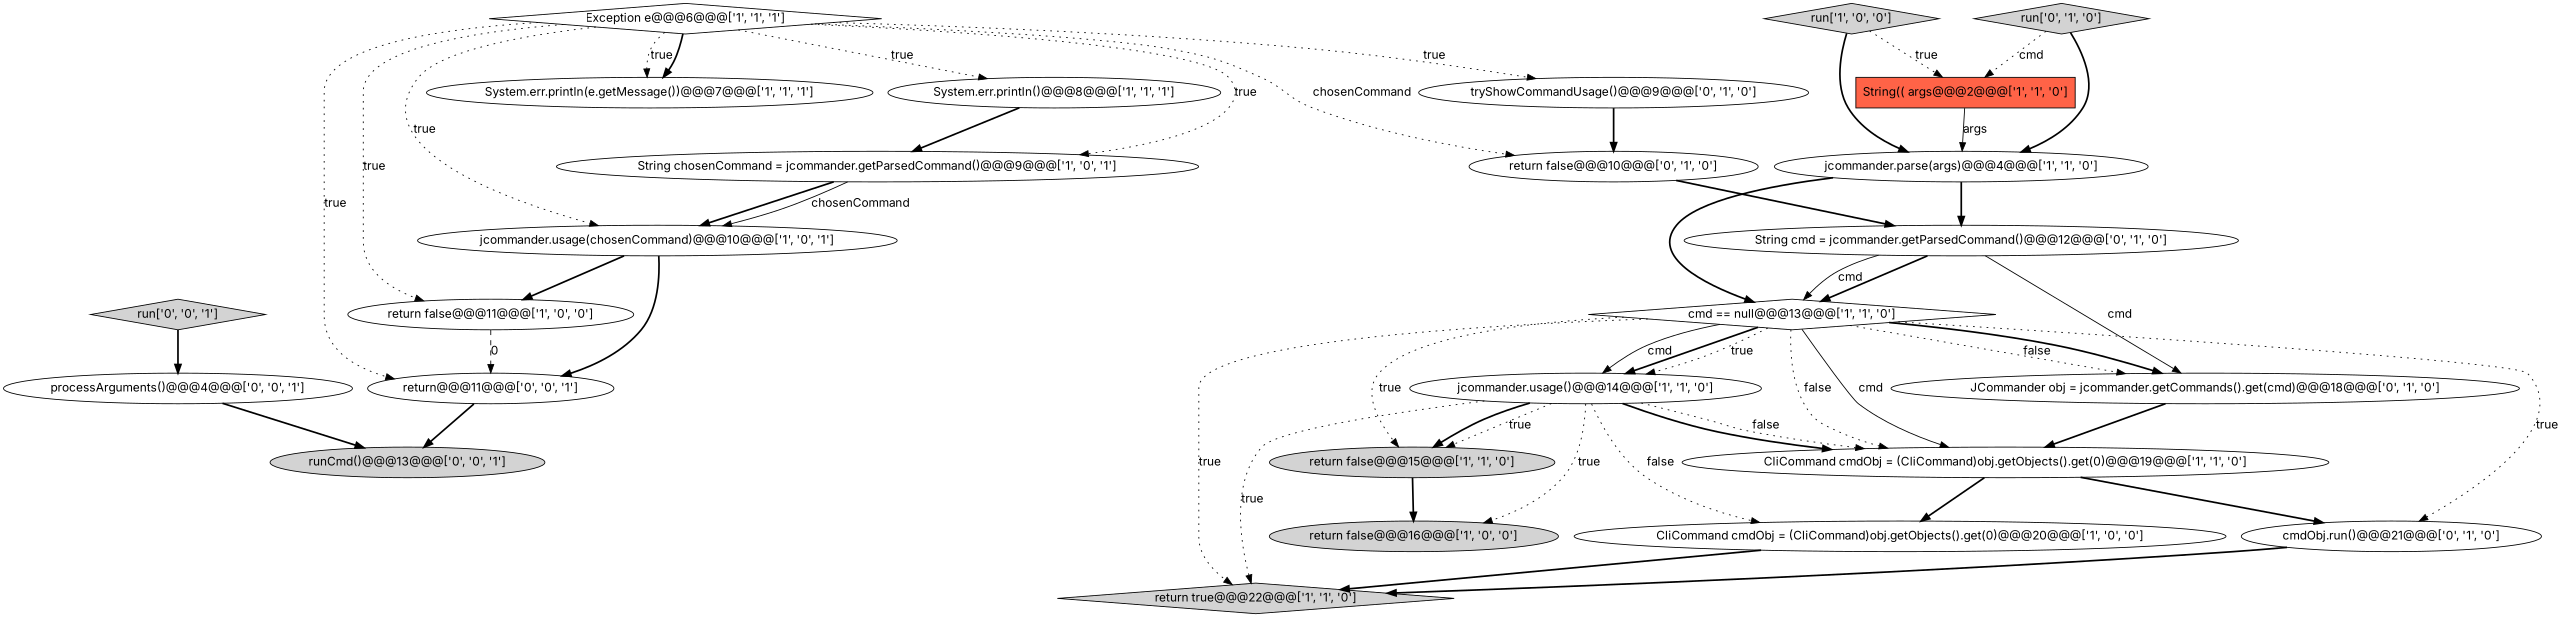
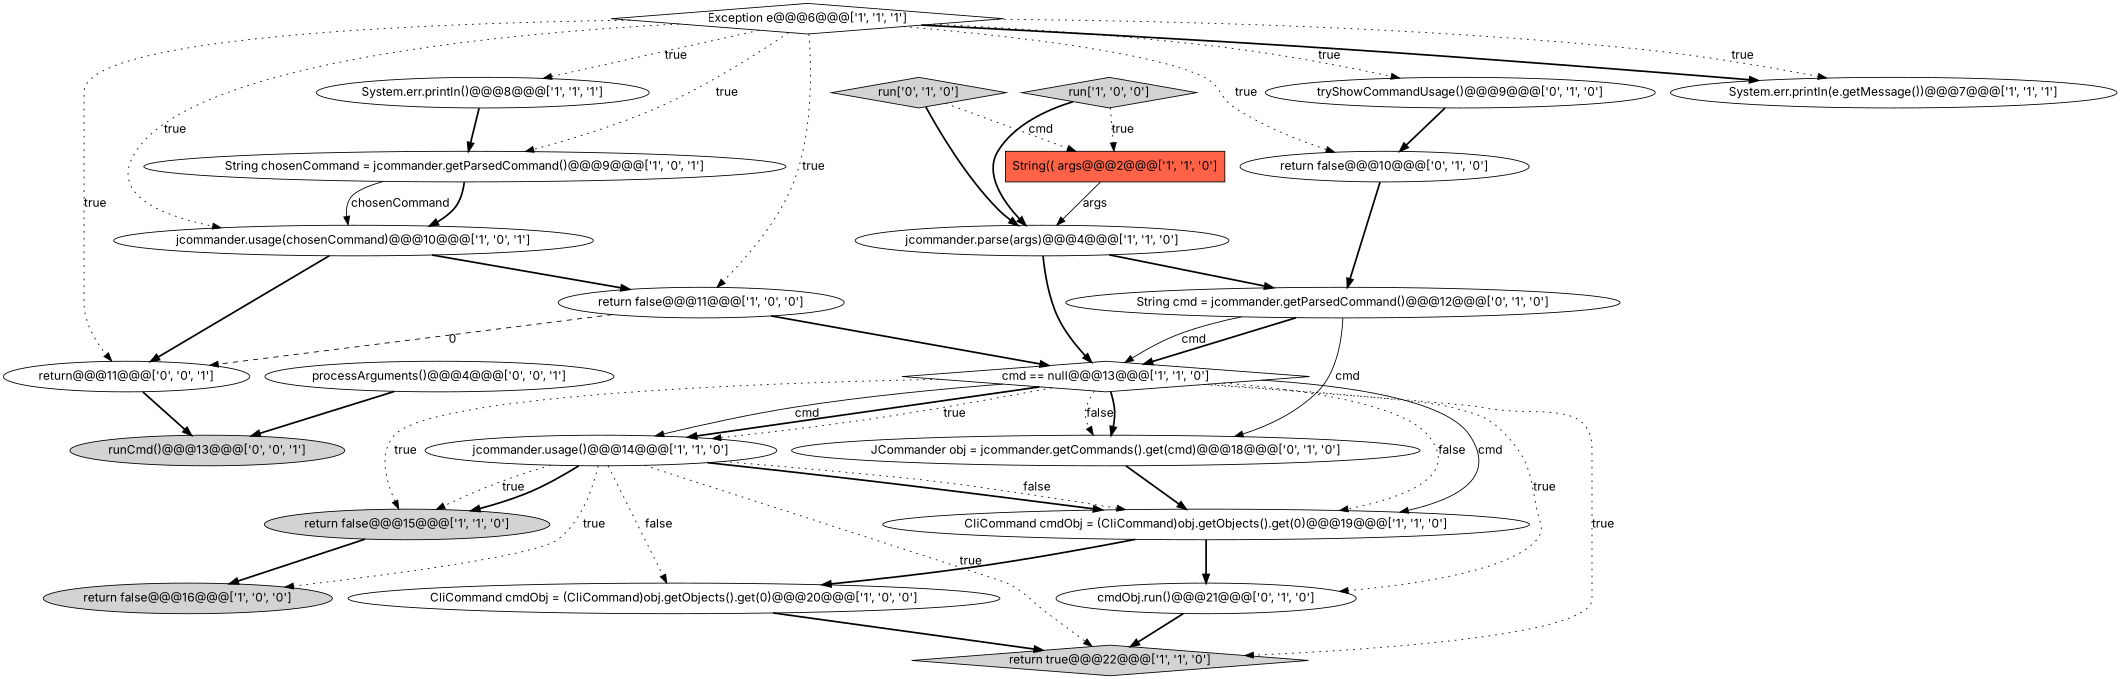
(1362, 93) -> (1246, 93)
(178, 315) -> none
none -> (906, 340)
